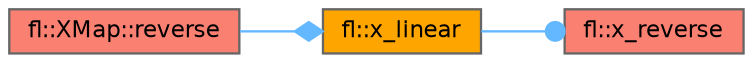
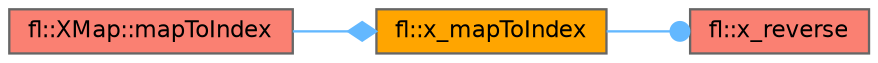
(124, 31) -> (151, 31)
(402, 31) -> (491, 31)
